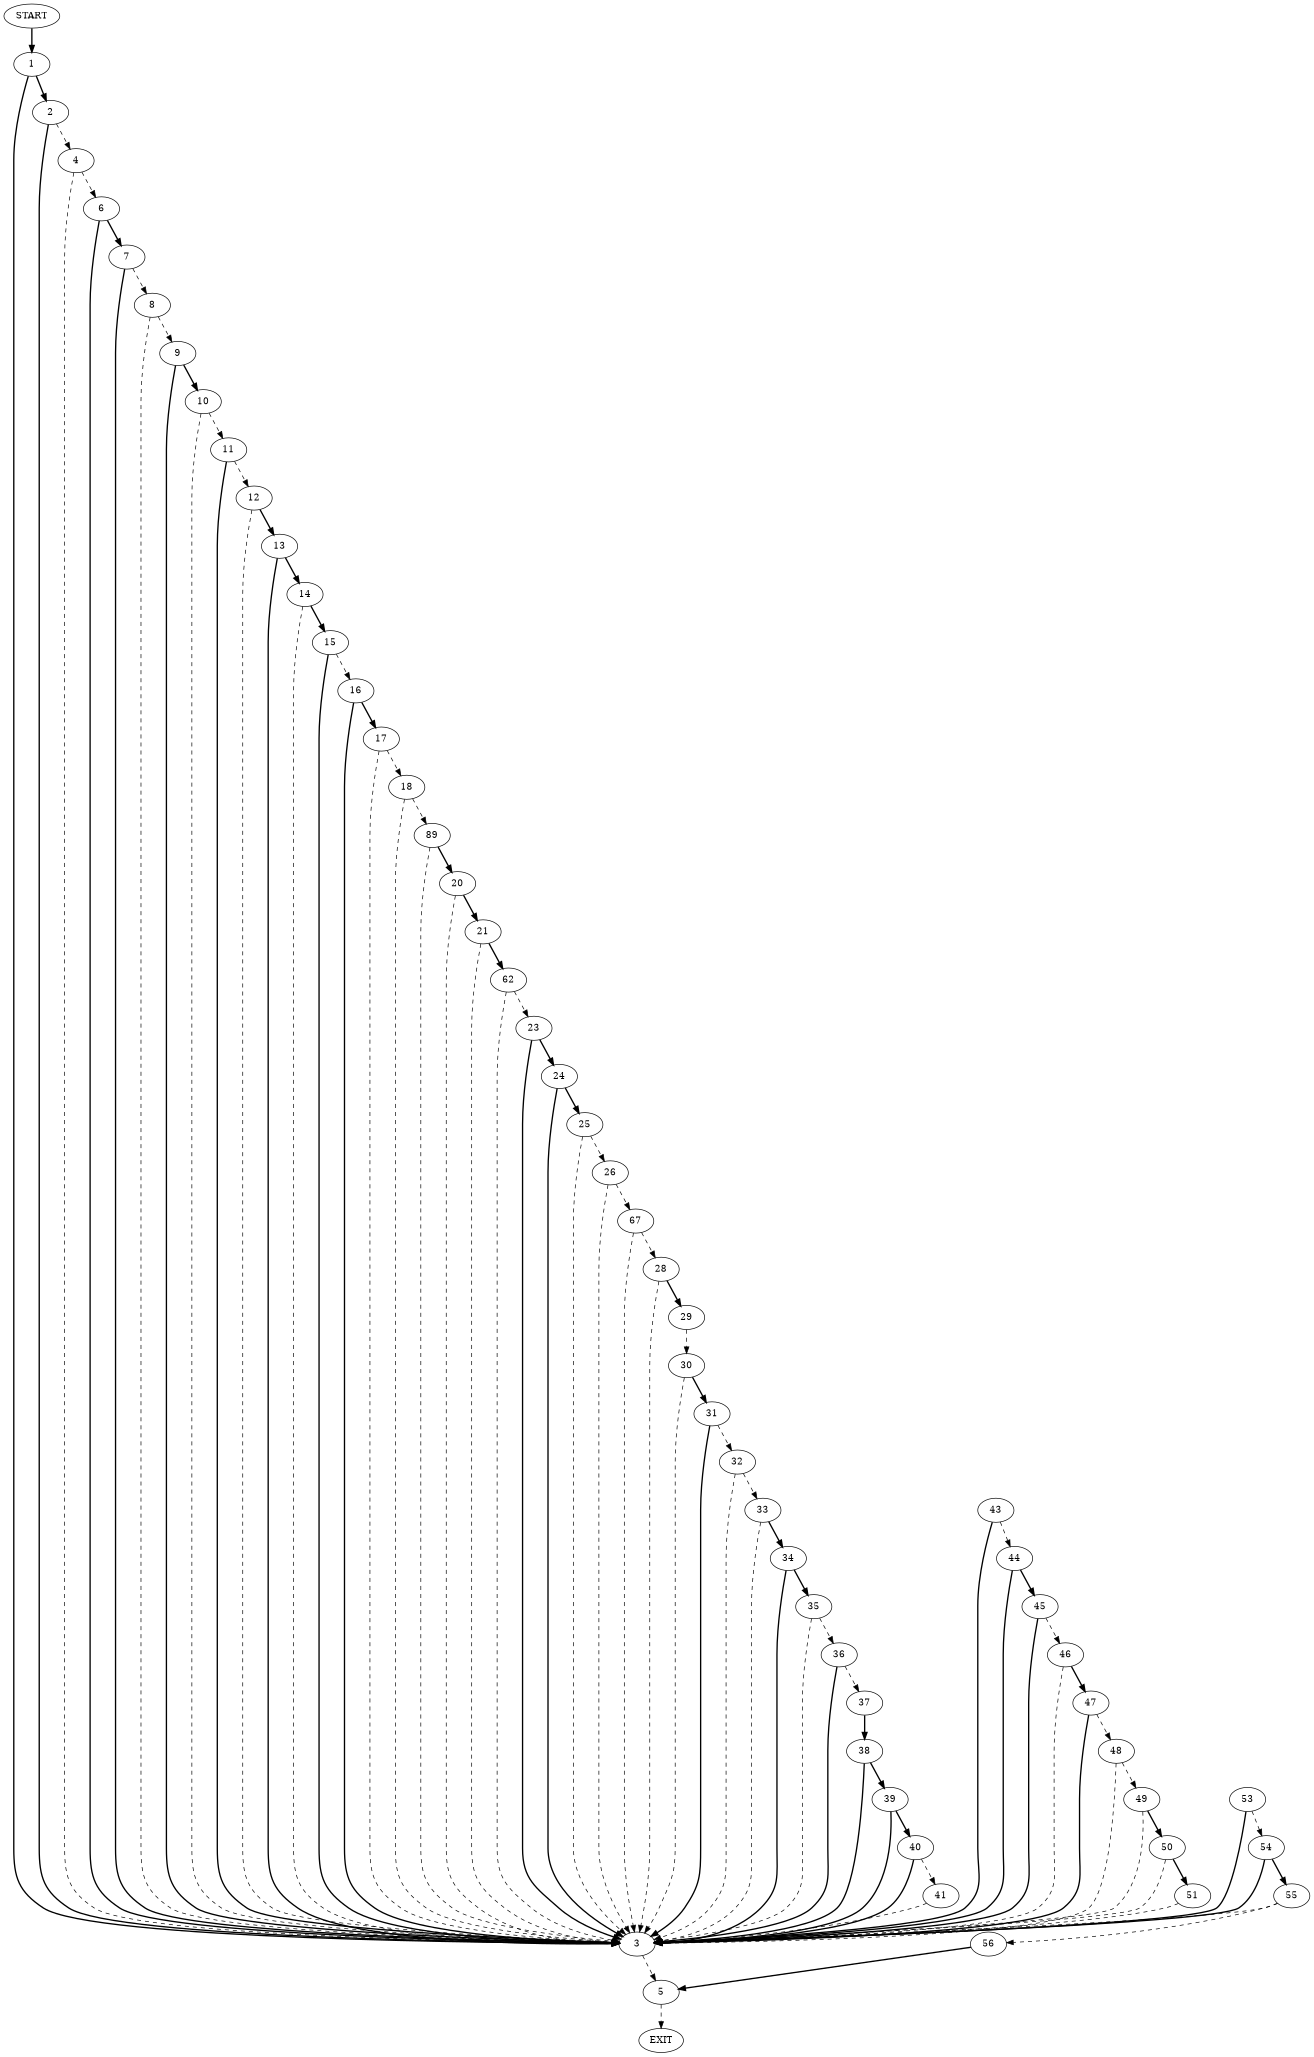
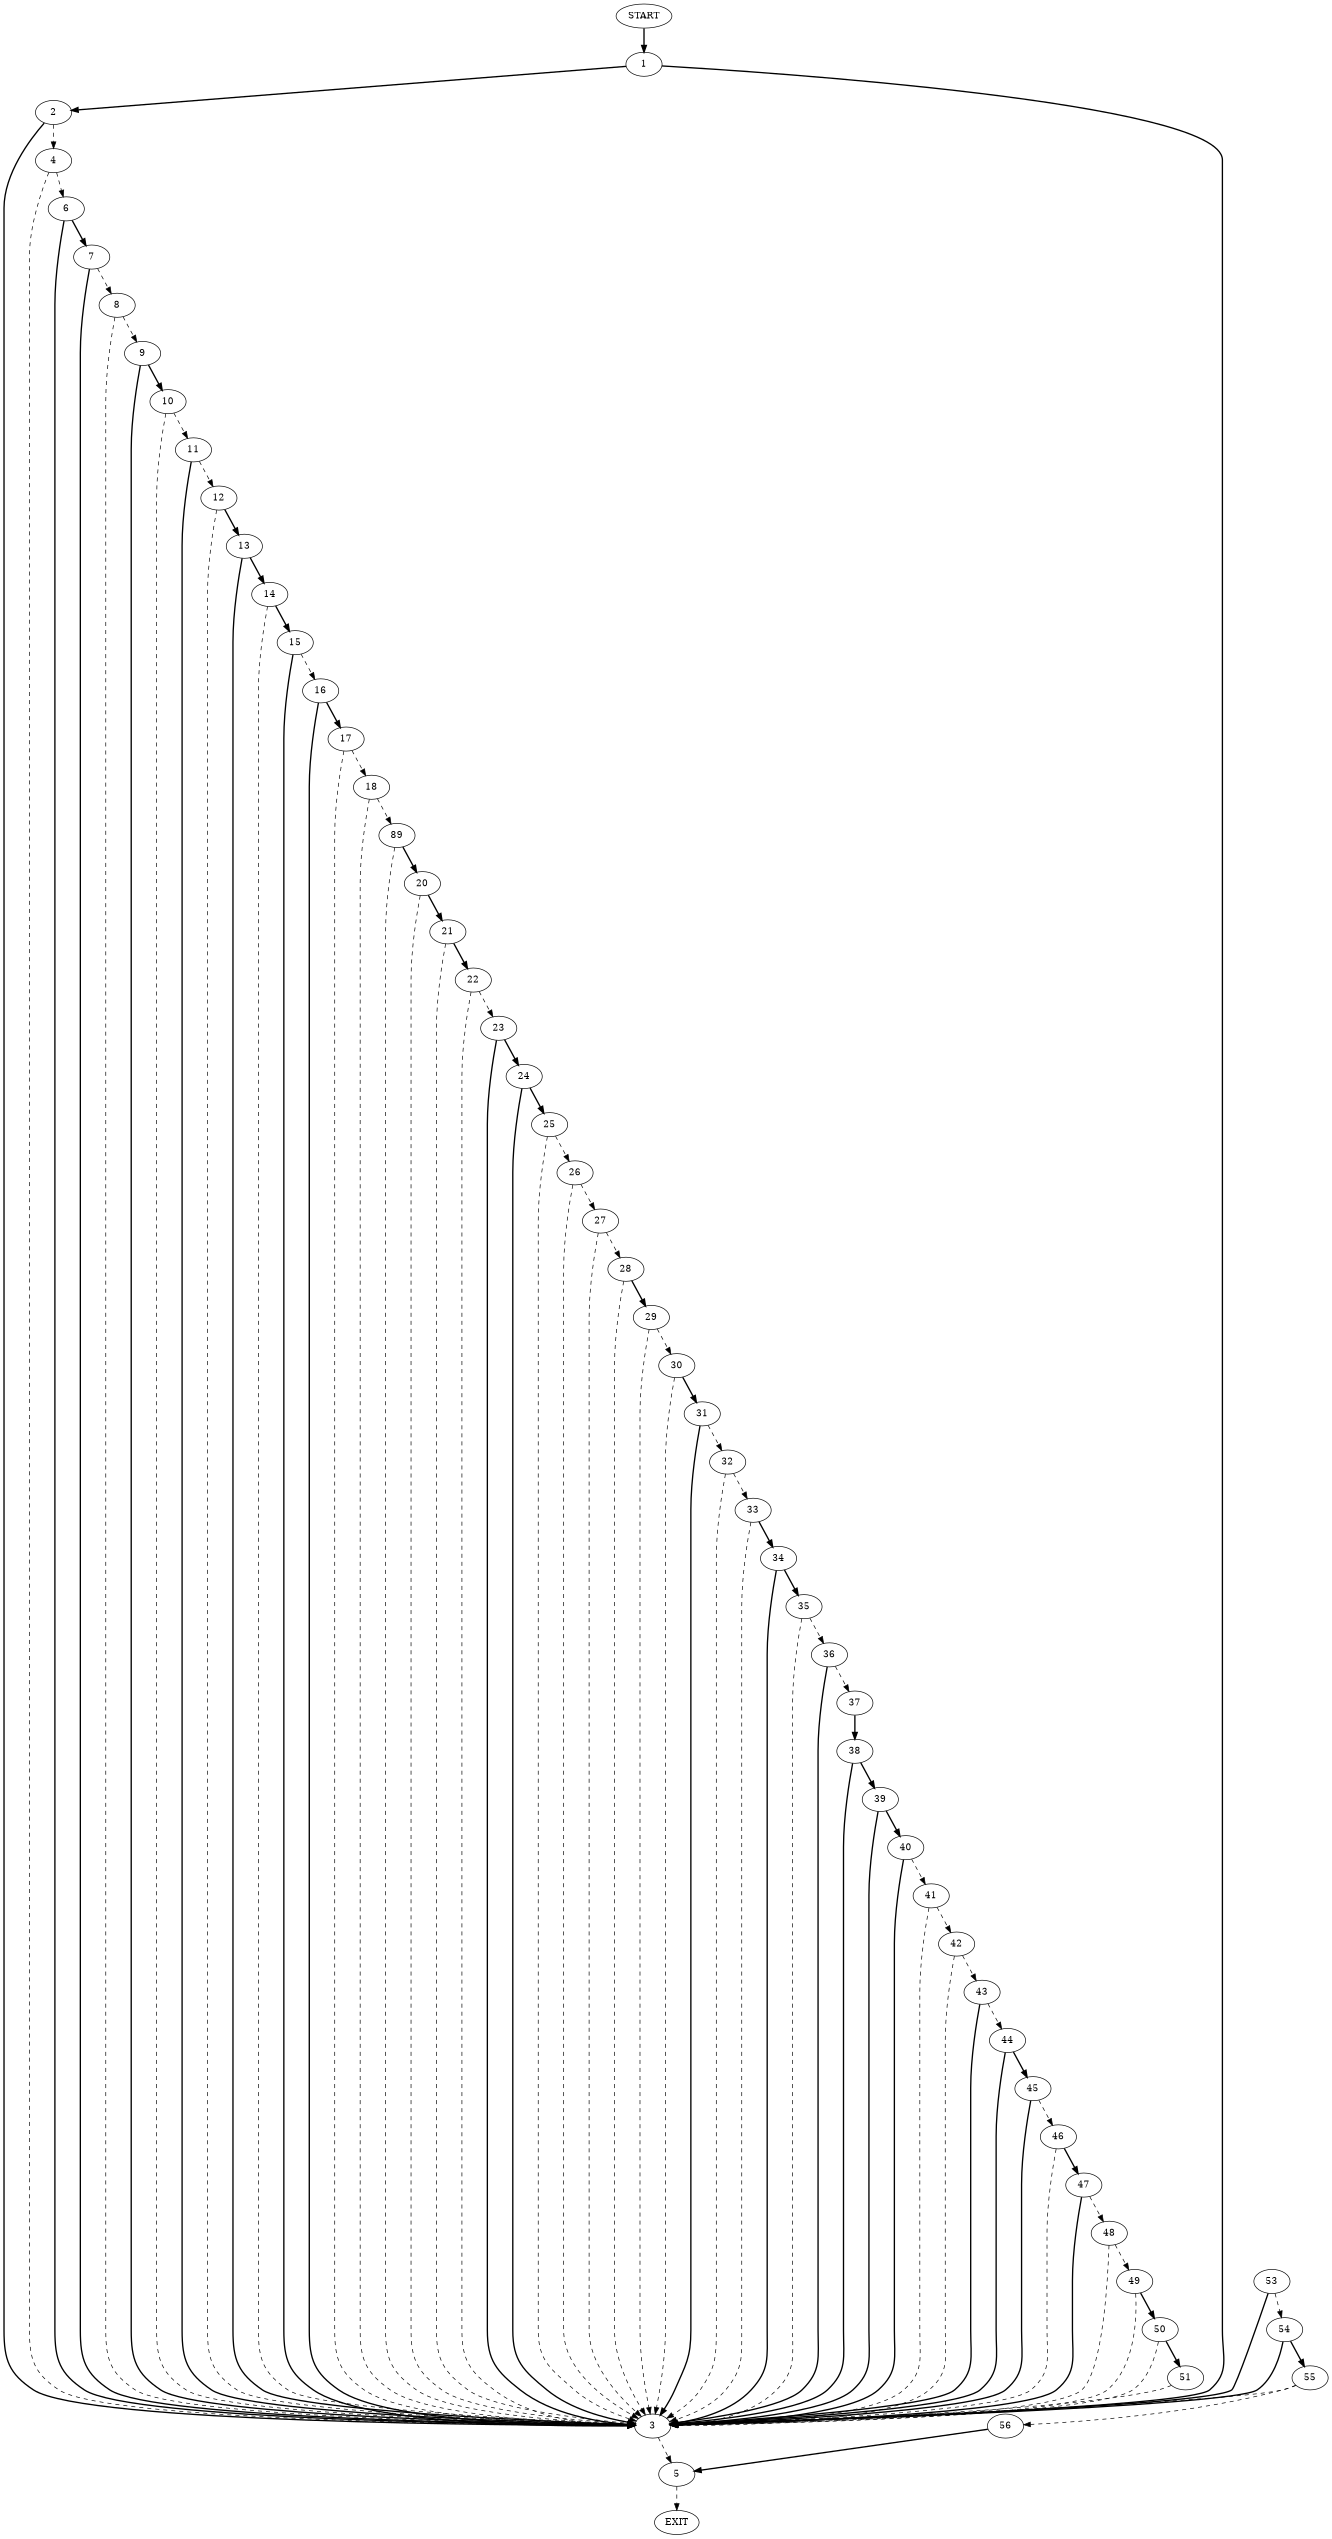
(509, 980) -> (473, 980)
(636, 1221) -> (600, 1221)
none -> (640, 1868)
none -> (957, 1944)
